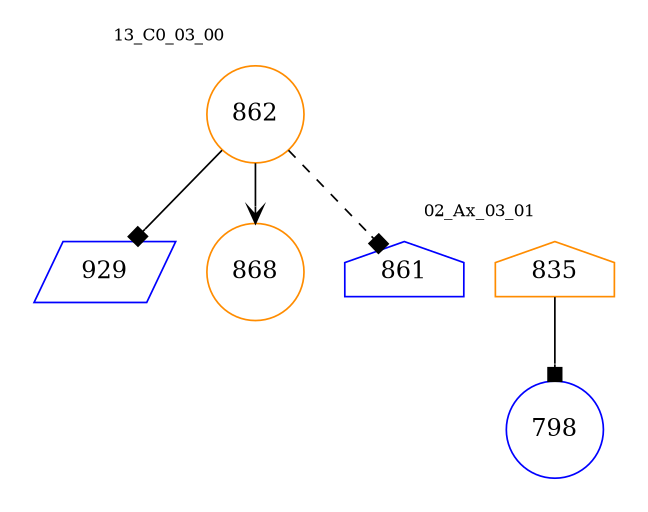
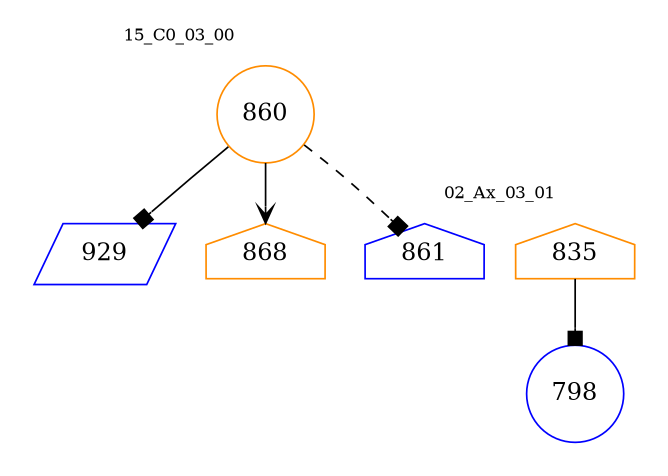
(169, 36) -> (179, 36)
(255, 114) -> (266, 114)
(255, 272) -> (266, 254)
